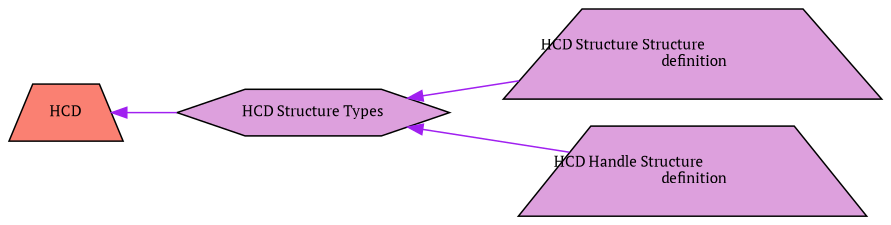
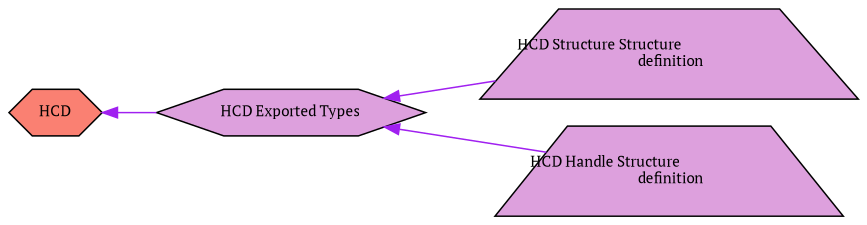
(66, 113) -> (56, 113)
(313, 113) -> (291, 113)
